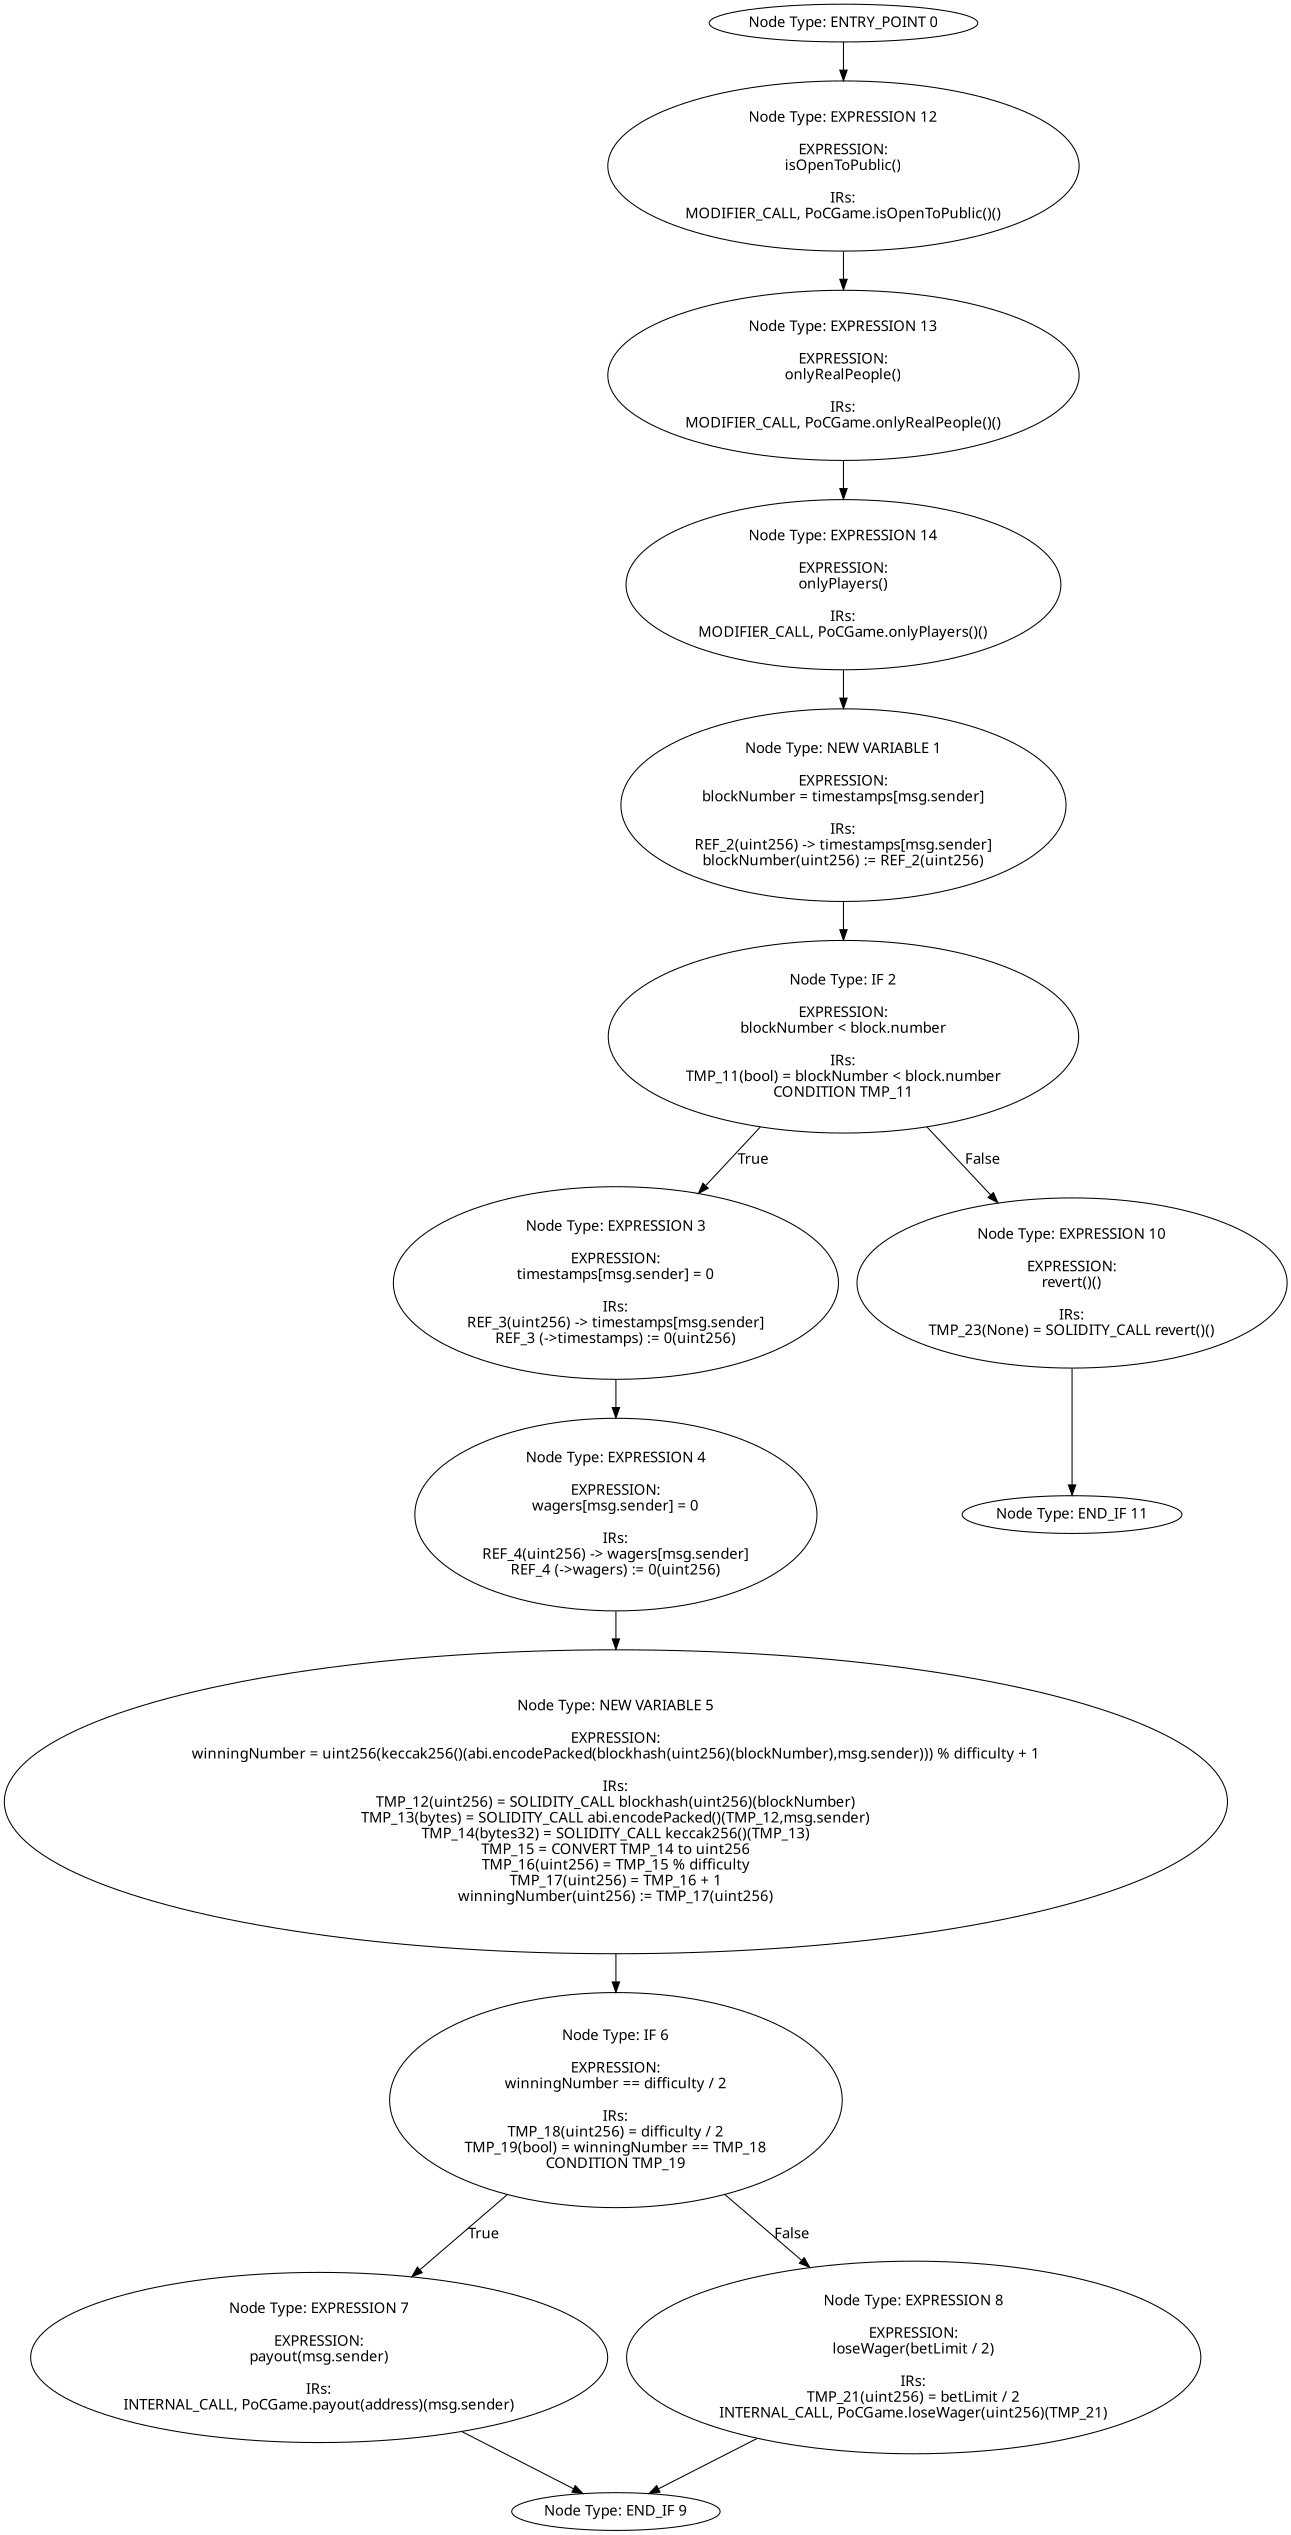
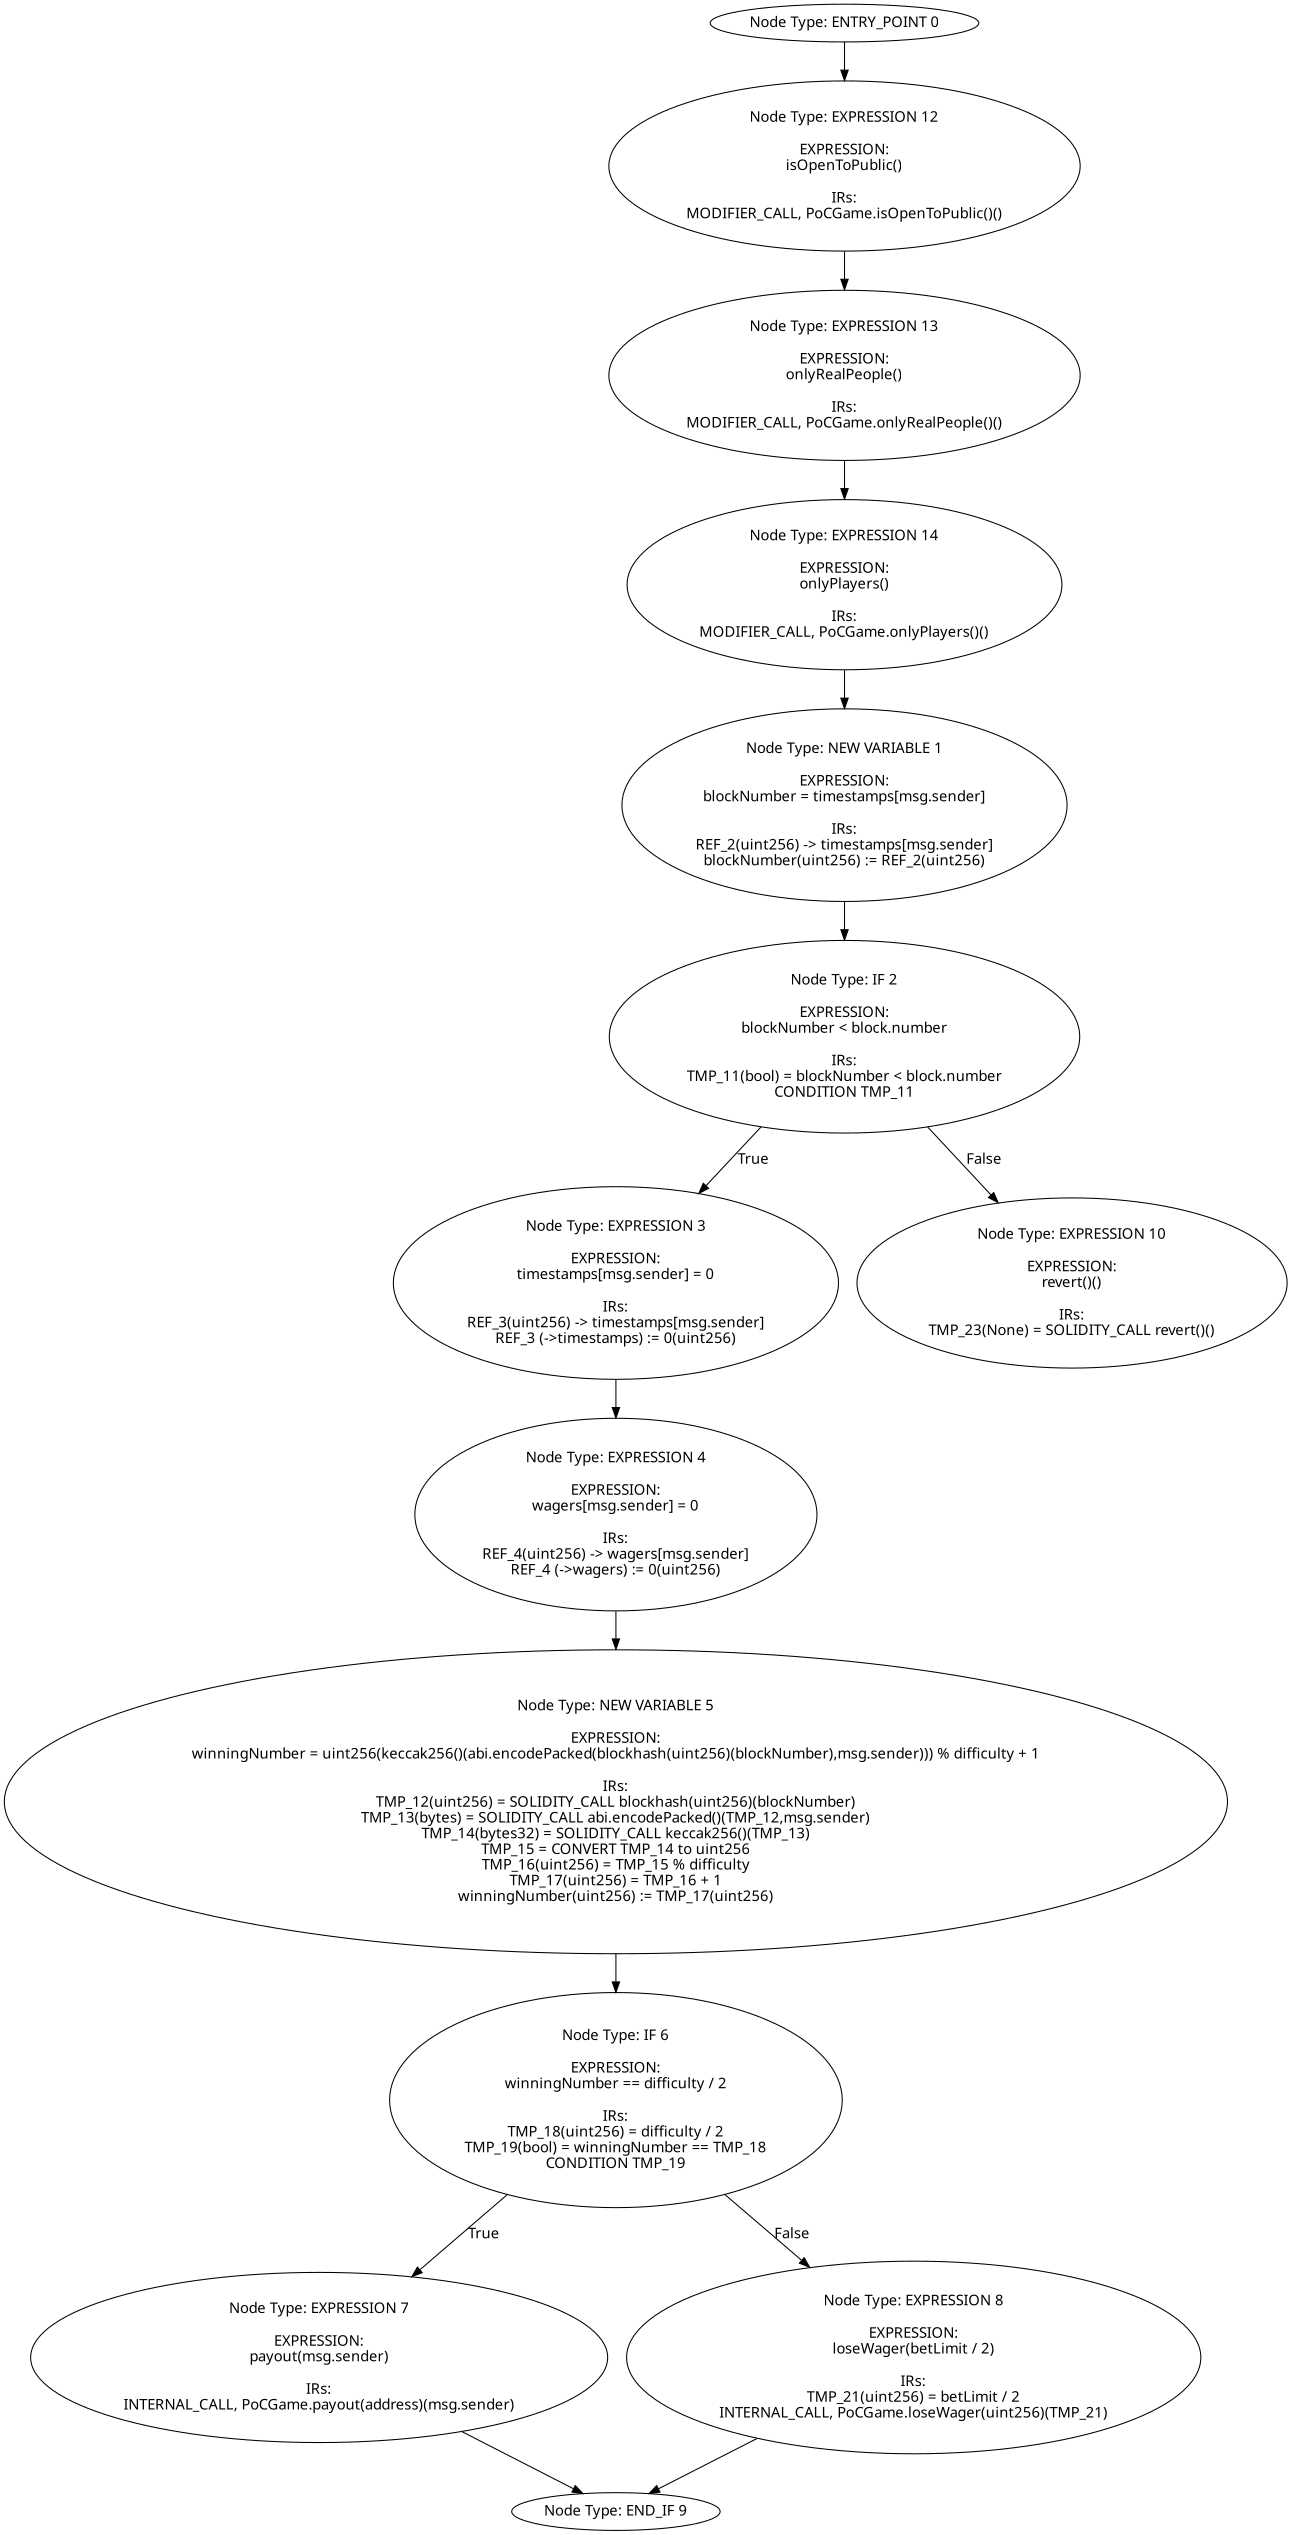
(1072, 1515) -> none
